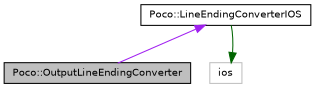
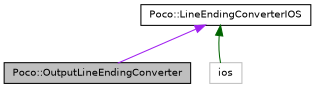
(233, 39) -> (219, 49)
